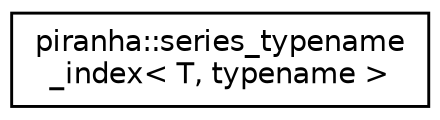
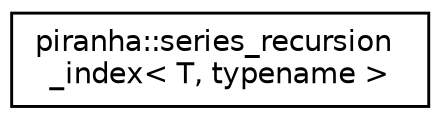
(220, 60) -> (220, 60)
